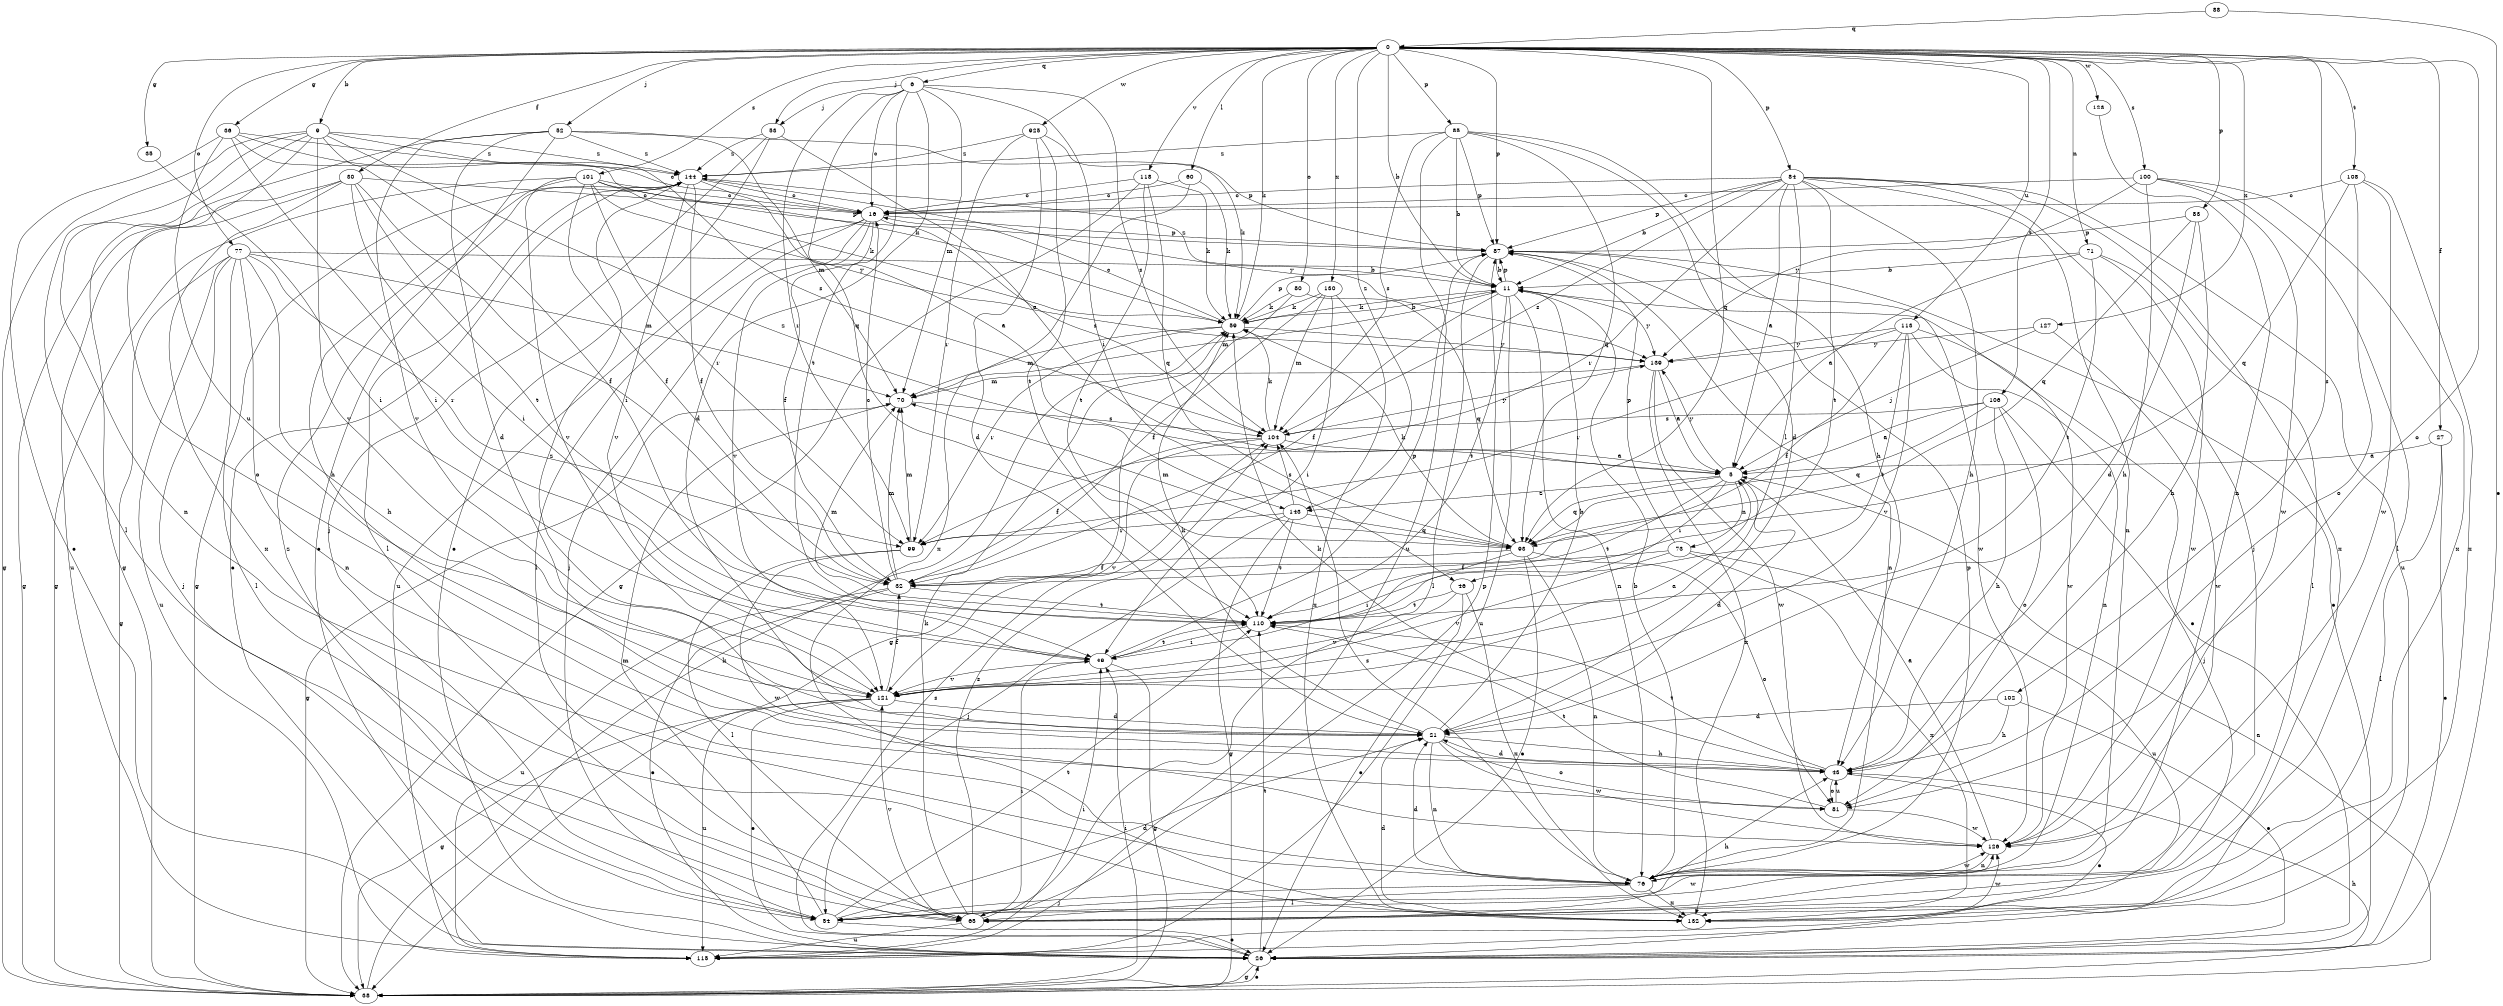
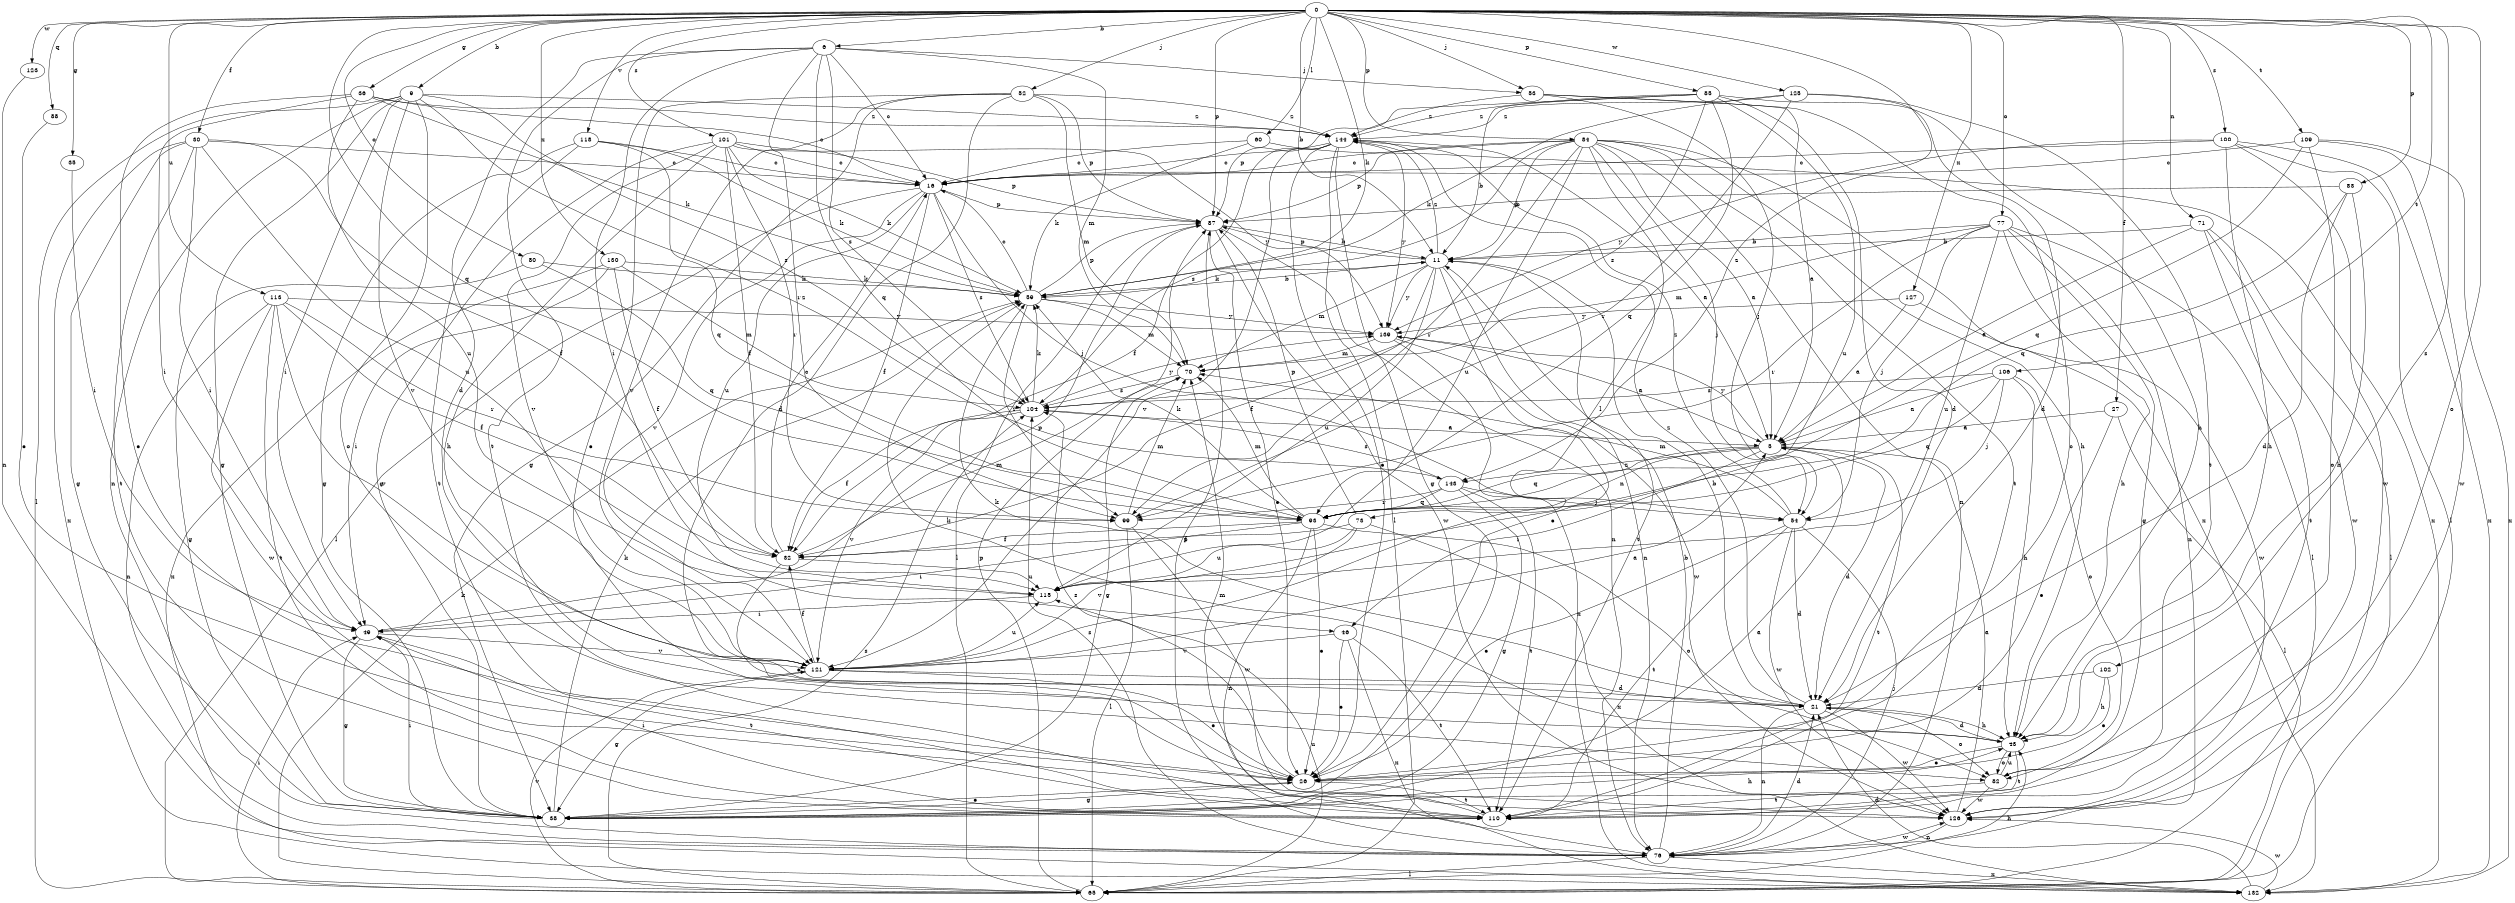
(1805, 29) -> (644, 15)
(1044, 66) -> (1102, 29)
(1035, 131) -> (1795, 94)
(2353, 177) -> (2307, 140)
(1891, 400) -> (1858, 372)
(351, 513) -> (549, 495)
(454, 549) -> (2071, 447)
(1076, 605) -> none
(1836, 810) -> (1996, 782)
(1255, 891) -> (1879, 725)
